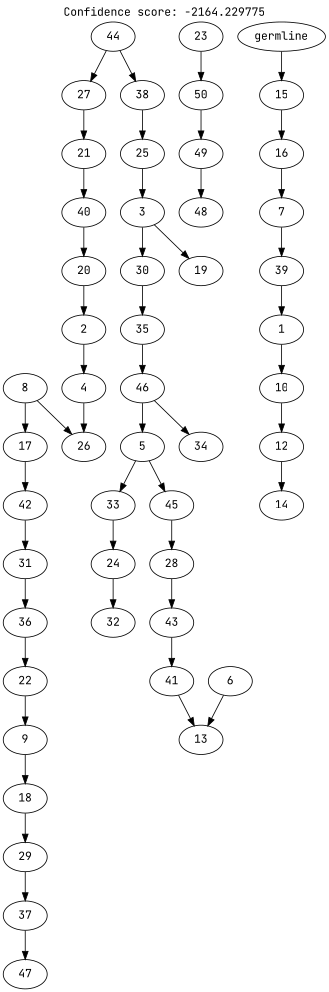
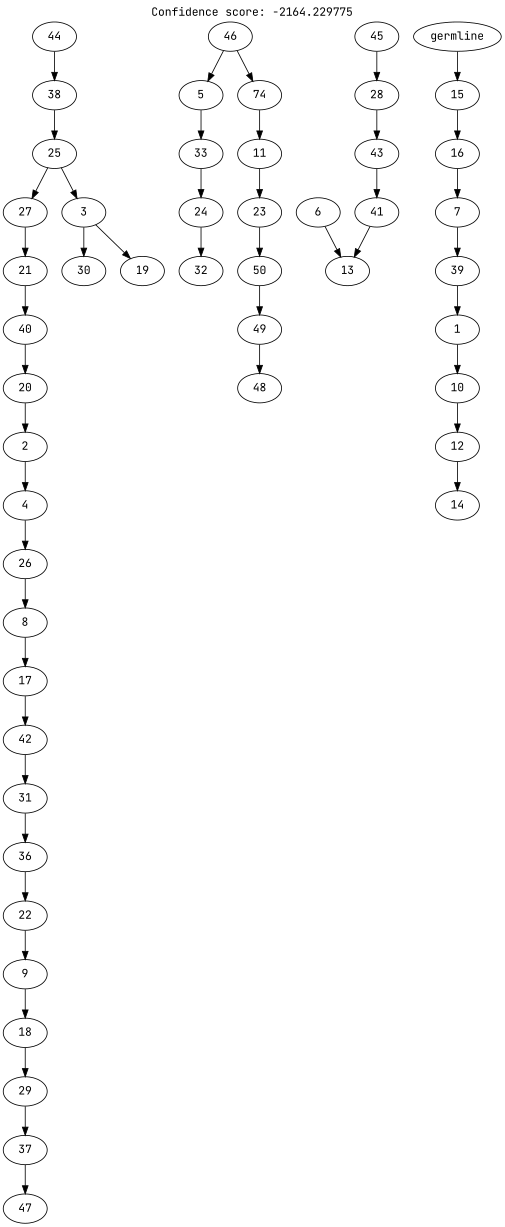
(100, 62) -> (42, 179)
none -> (260, 154)
(142, 330) -> none
(52, 415) -> (25, 589)
(201, 447) -> (260, 95)
(155, 472) -> none
